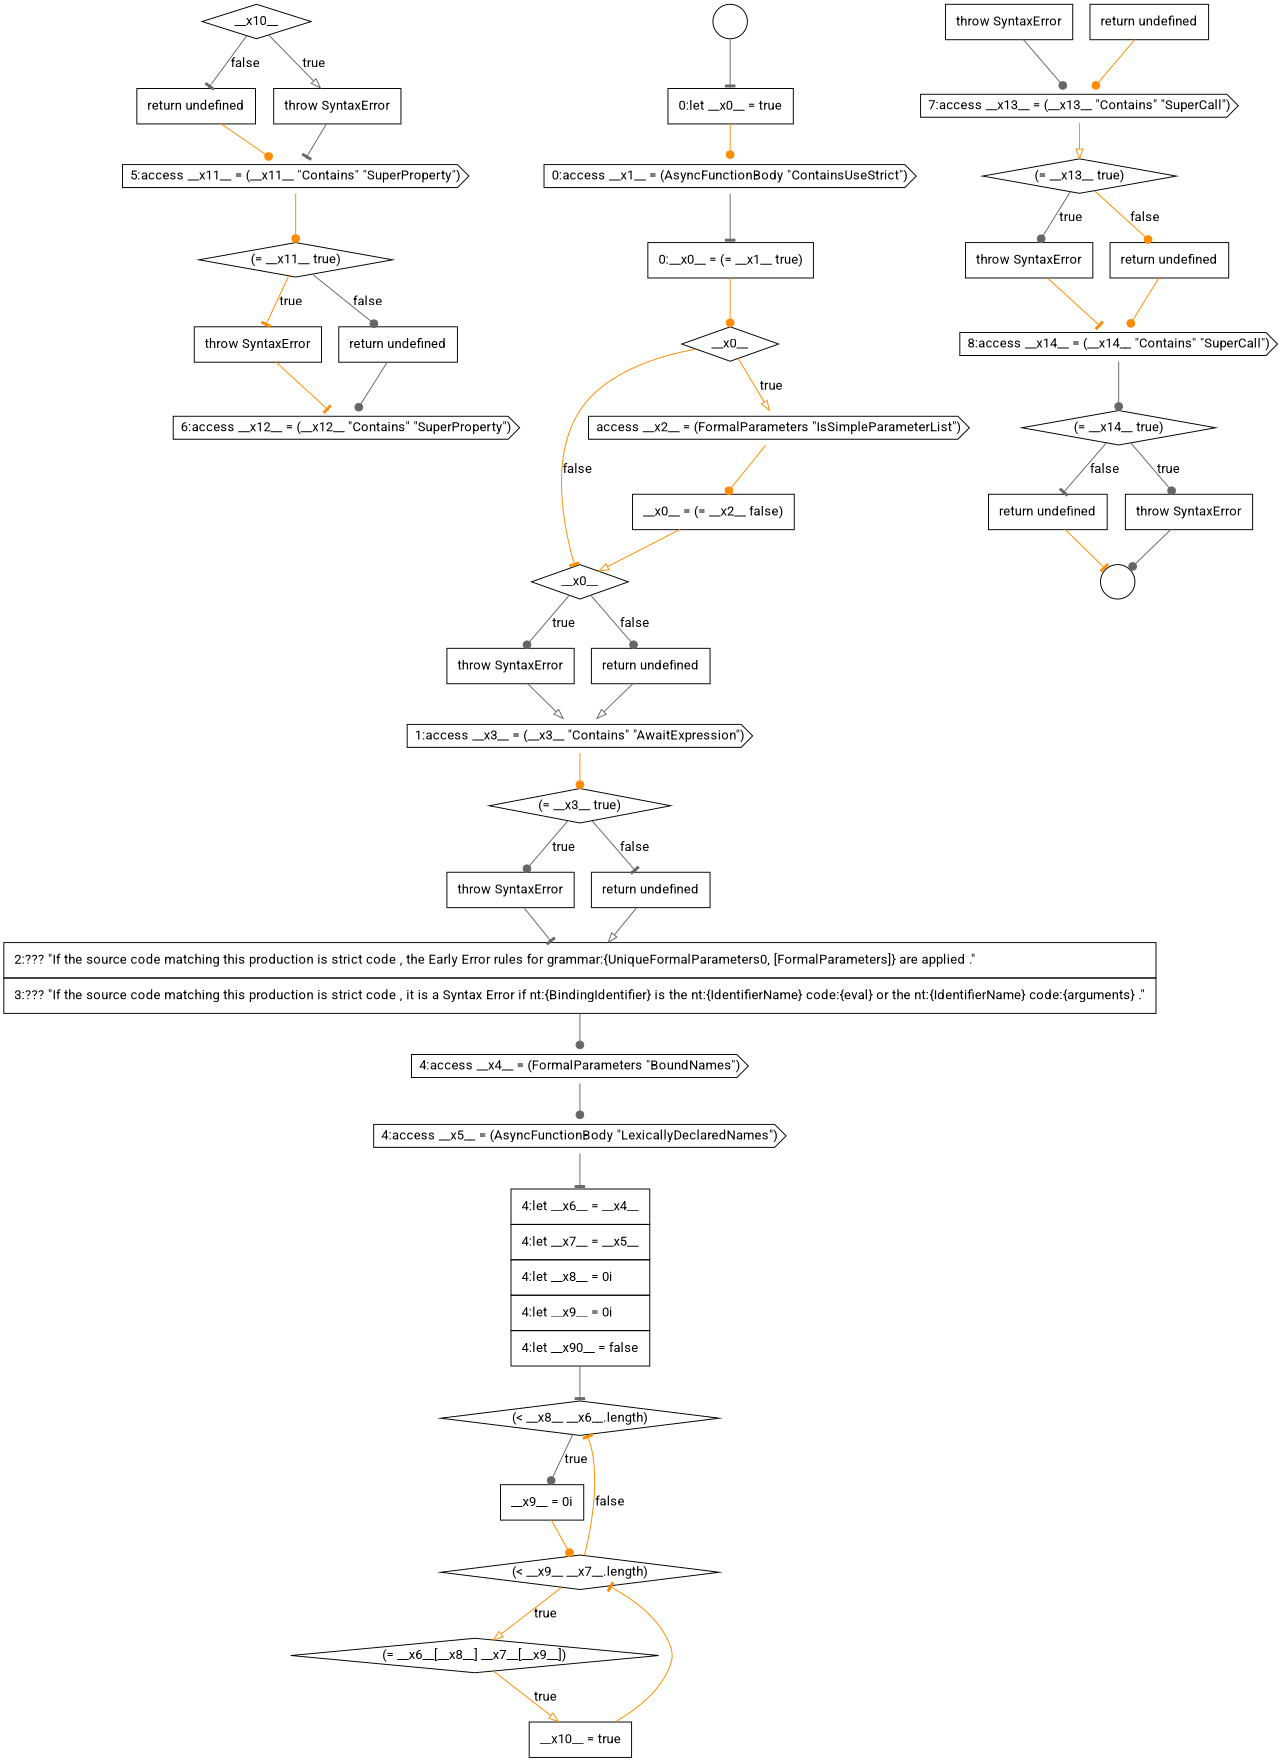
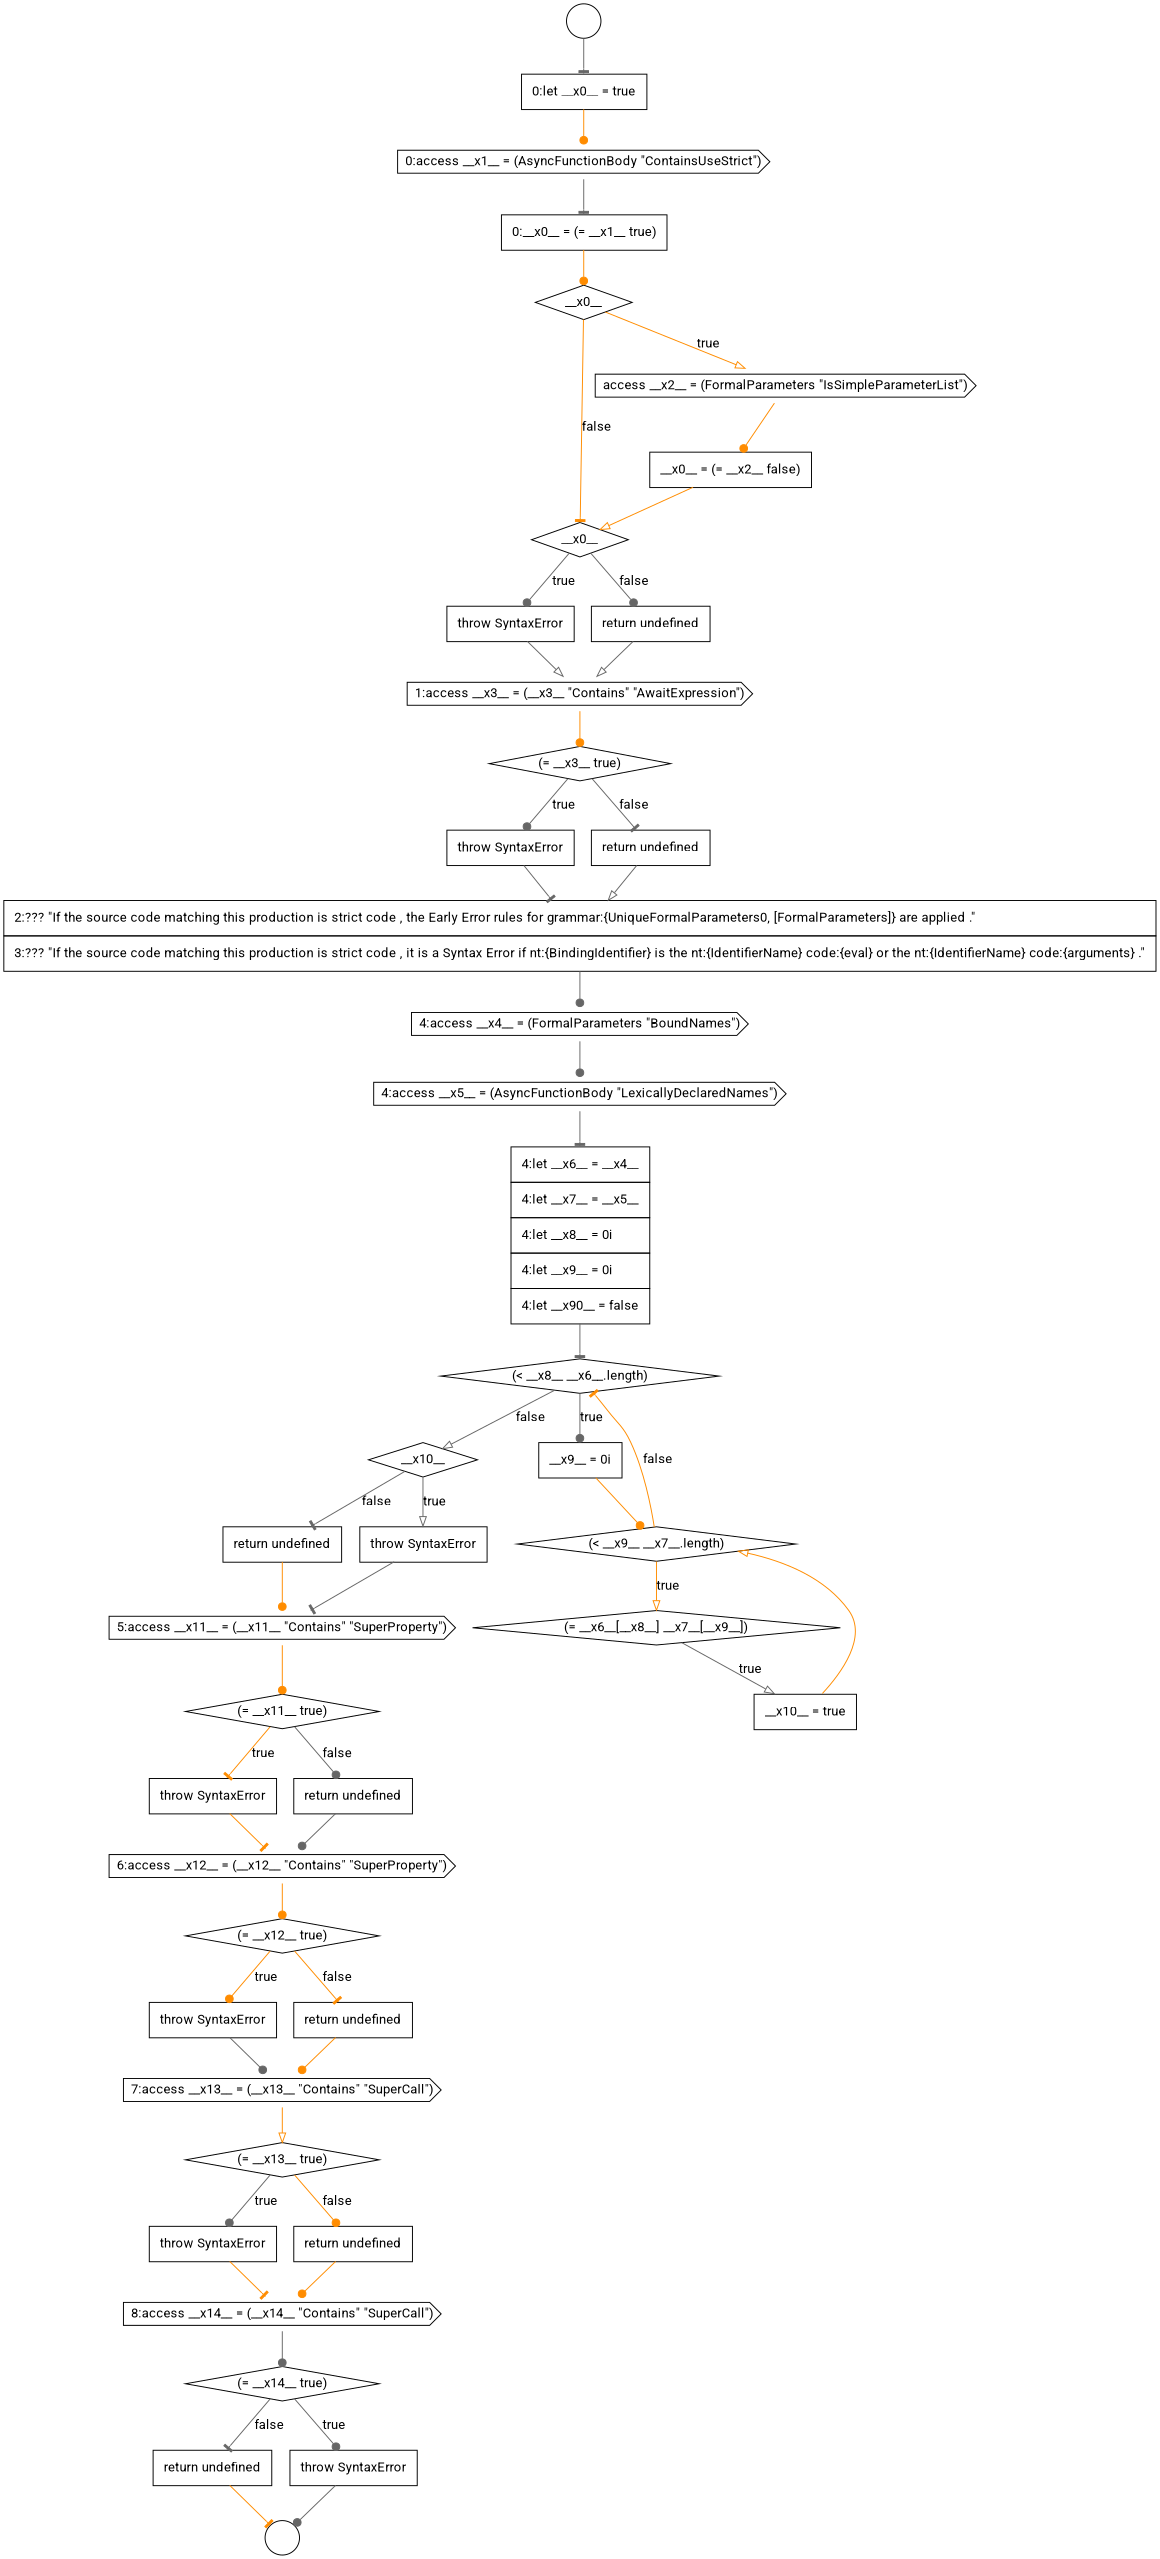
none -> (503, 1417)
(672, 1654) -> (841, 1601)
(522, 1693) -> (724, 1666)
none -> (282, 1936)
